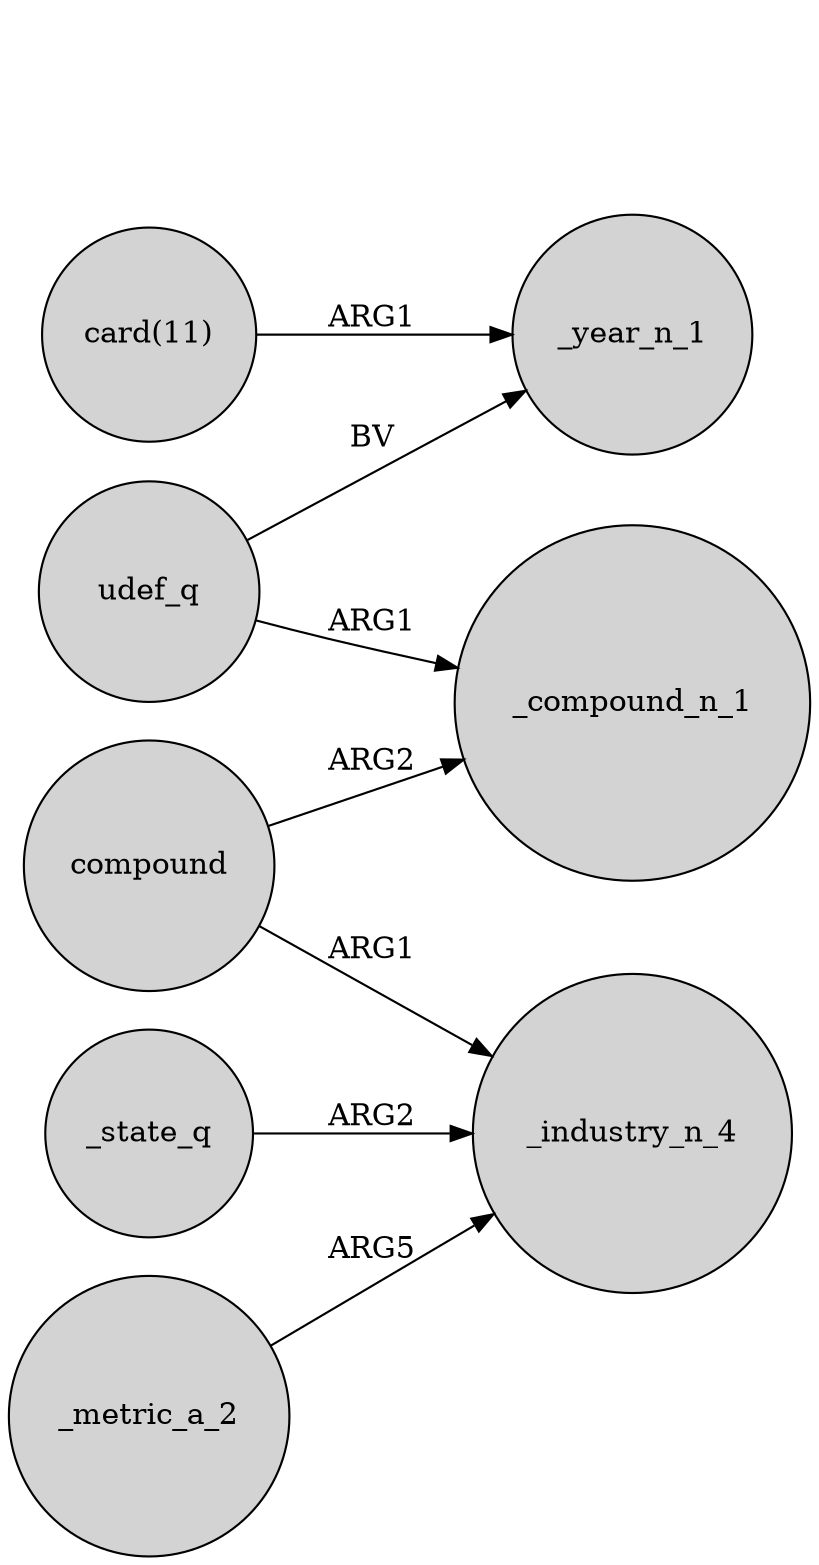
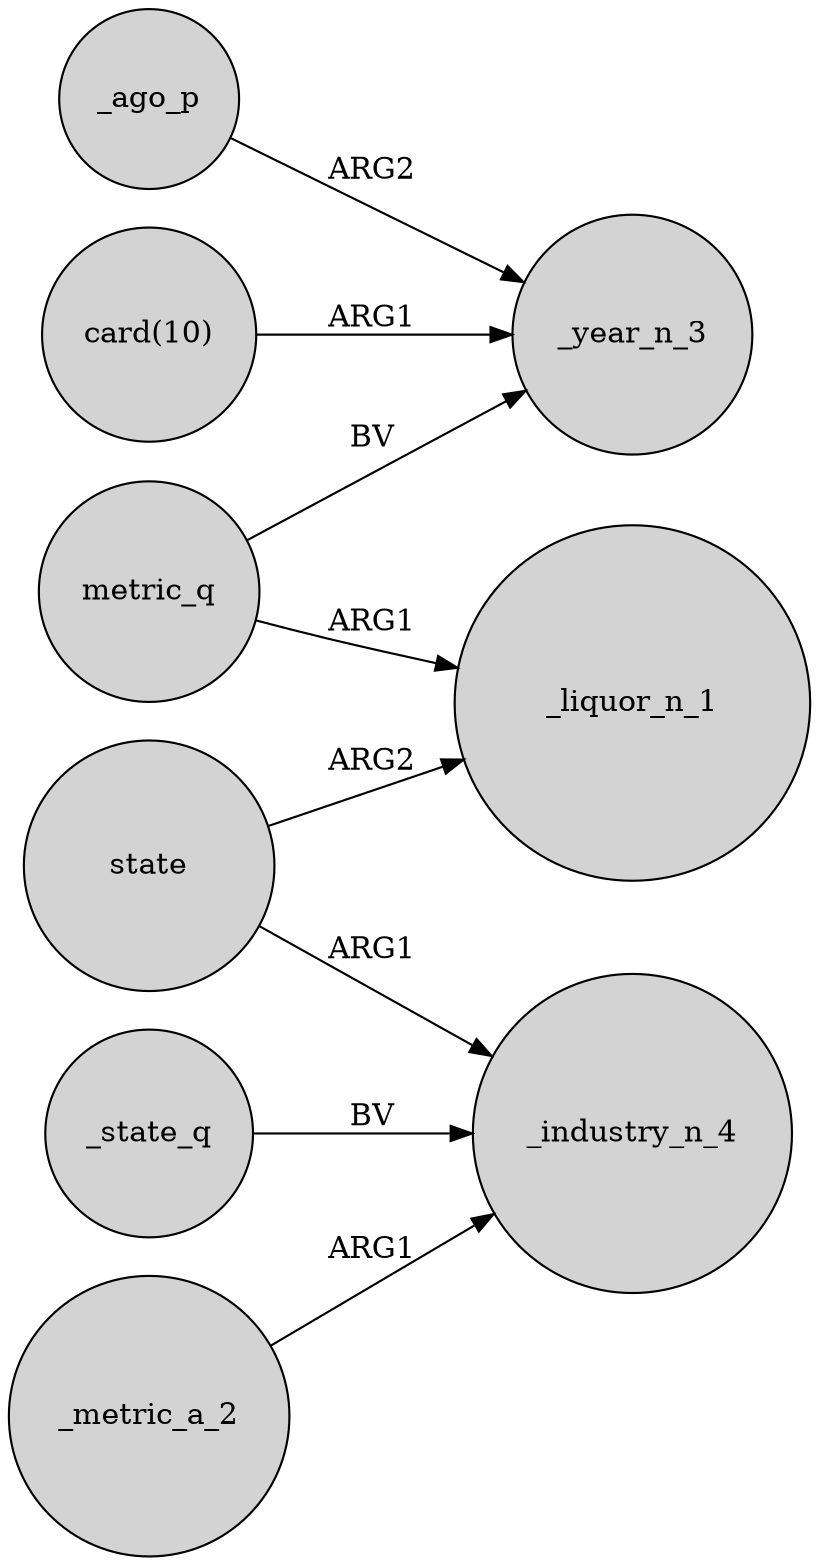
none -> (149, 99)
(149, 335) -> (149, 335)
(632, 335) -> (632, 335)
(149, 592) -> (149, 592)
(632, 703) -> (632, 703)
(149, 866) -> (149, 866)
(372, 1117) -> (372, 1117)
(372, 1250) -> (372, 1250)
